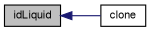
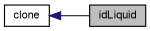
(86, 16) -> (75, 16)
